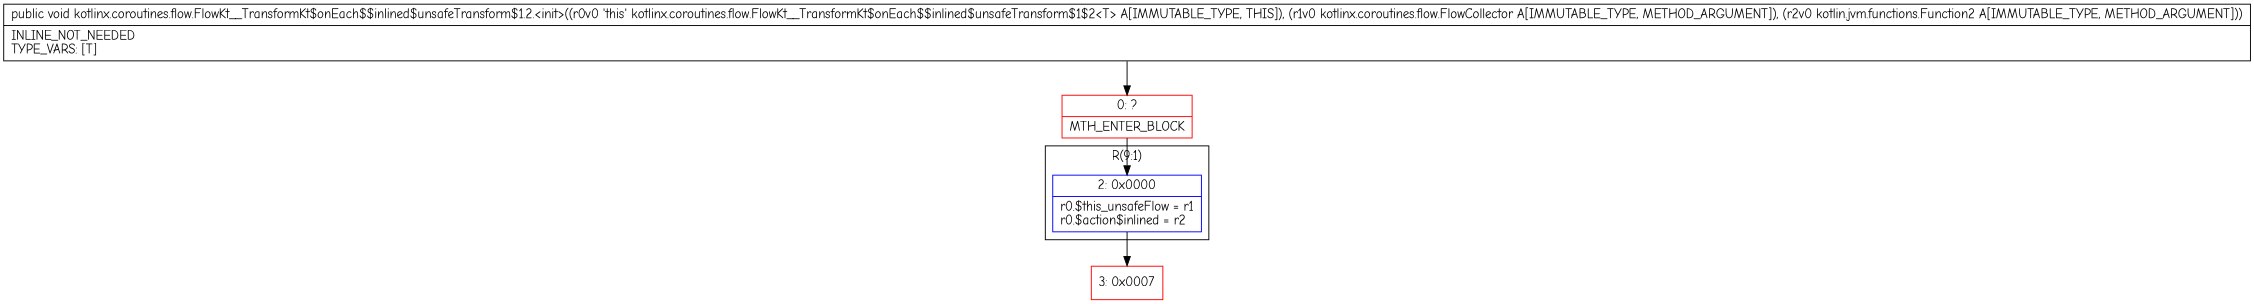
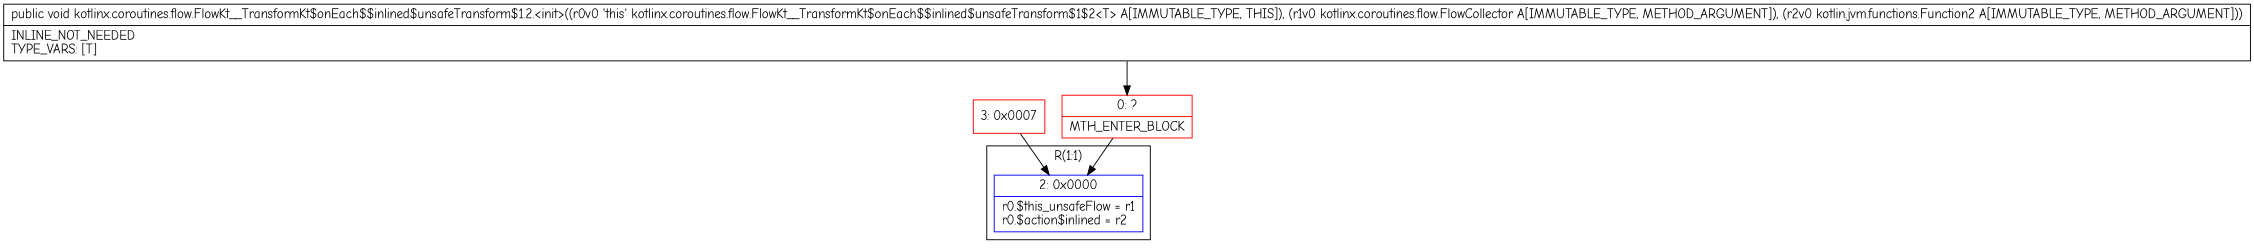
(1127, 157) -> (1069, 157)
(1127, 245) -> (1033, 152)
